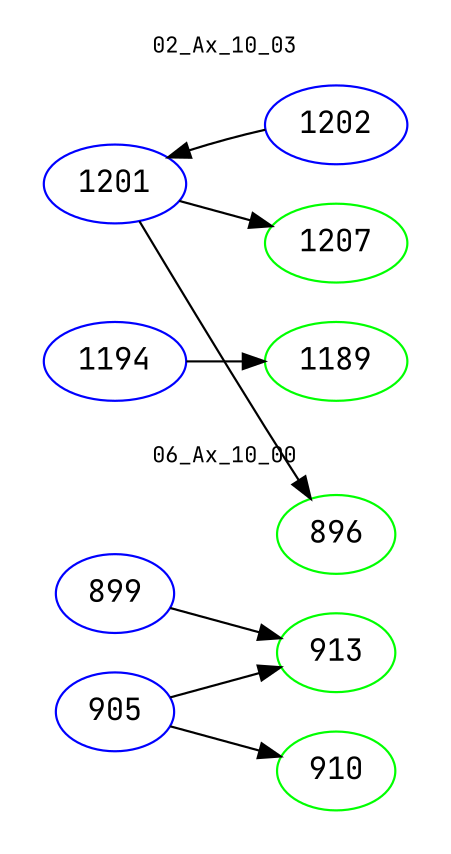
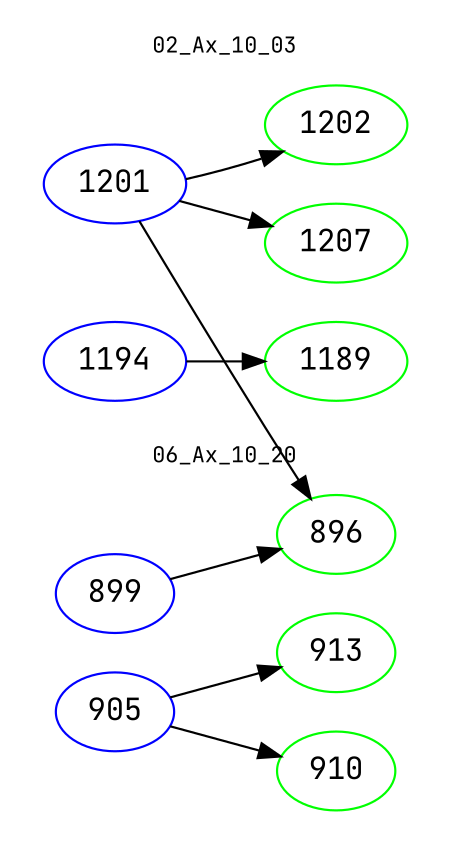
(336, 125) -> (336, 125)
(227, 139) -> (224, 170)
(226, 457) -> (226, 457)
(215, 620) -> (215, 567)
